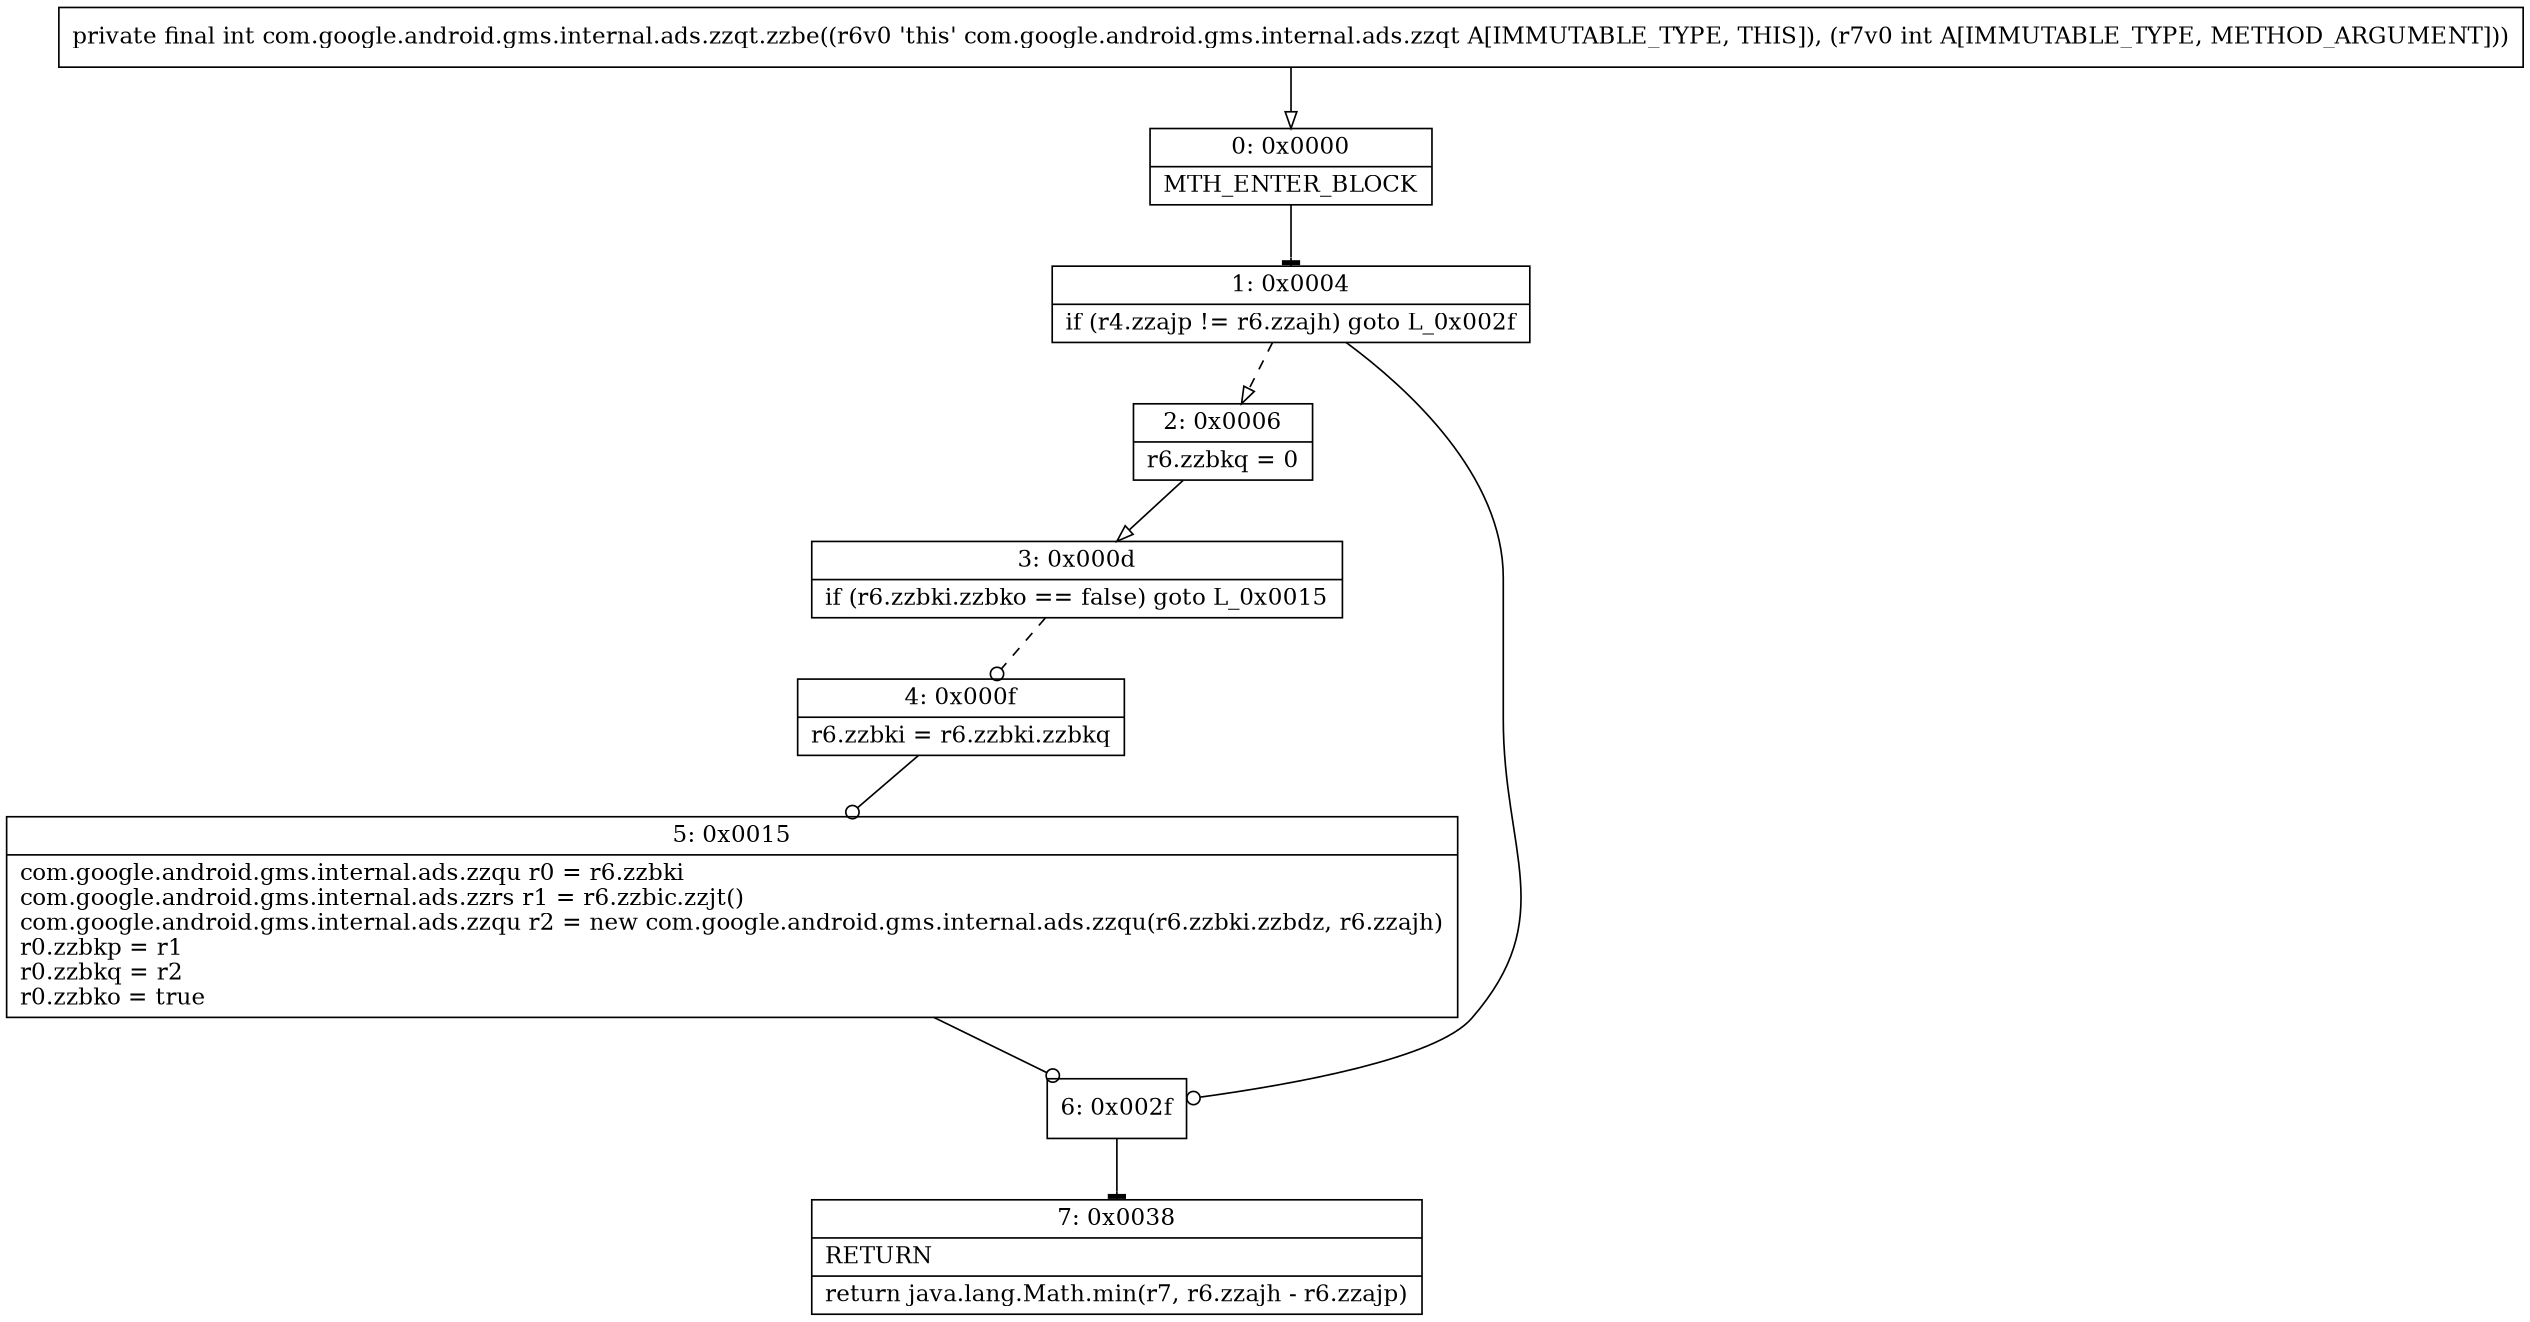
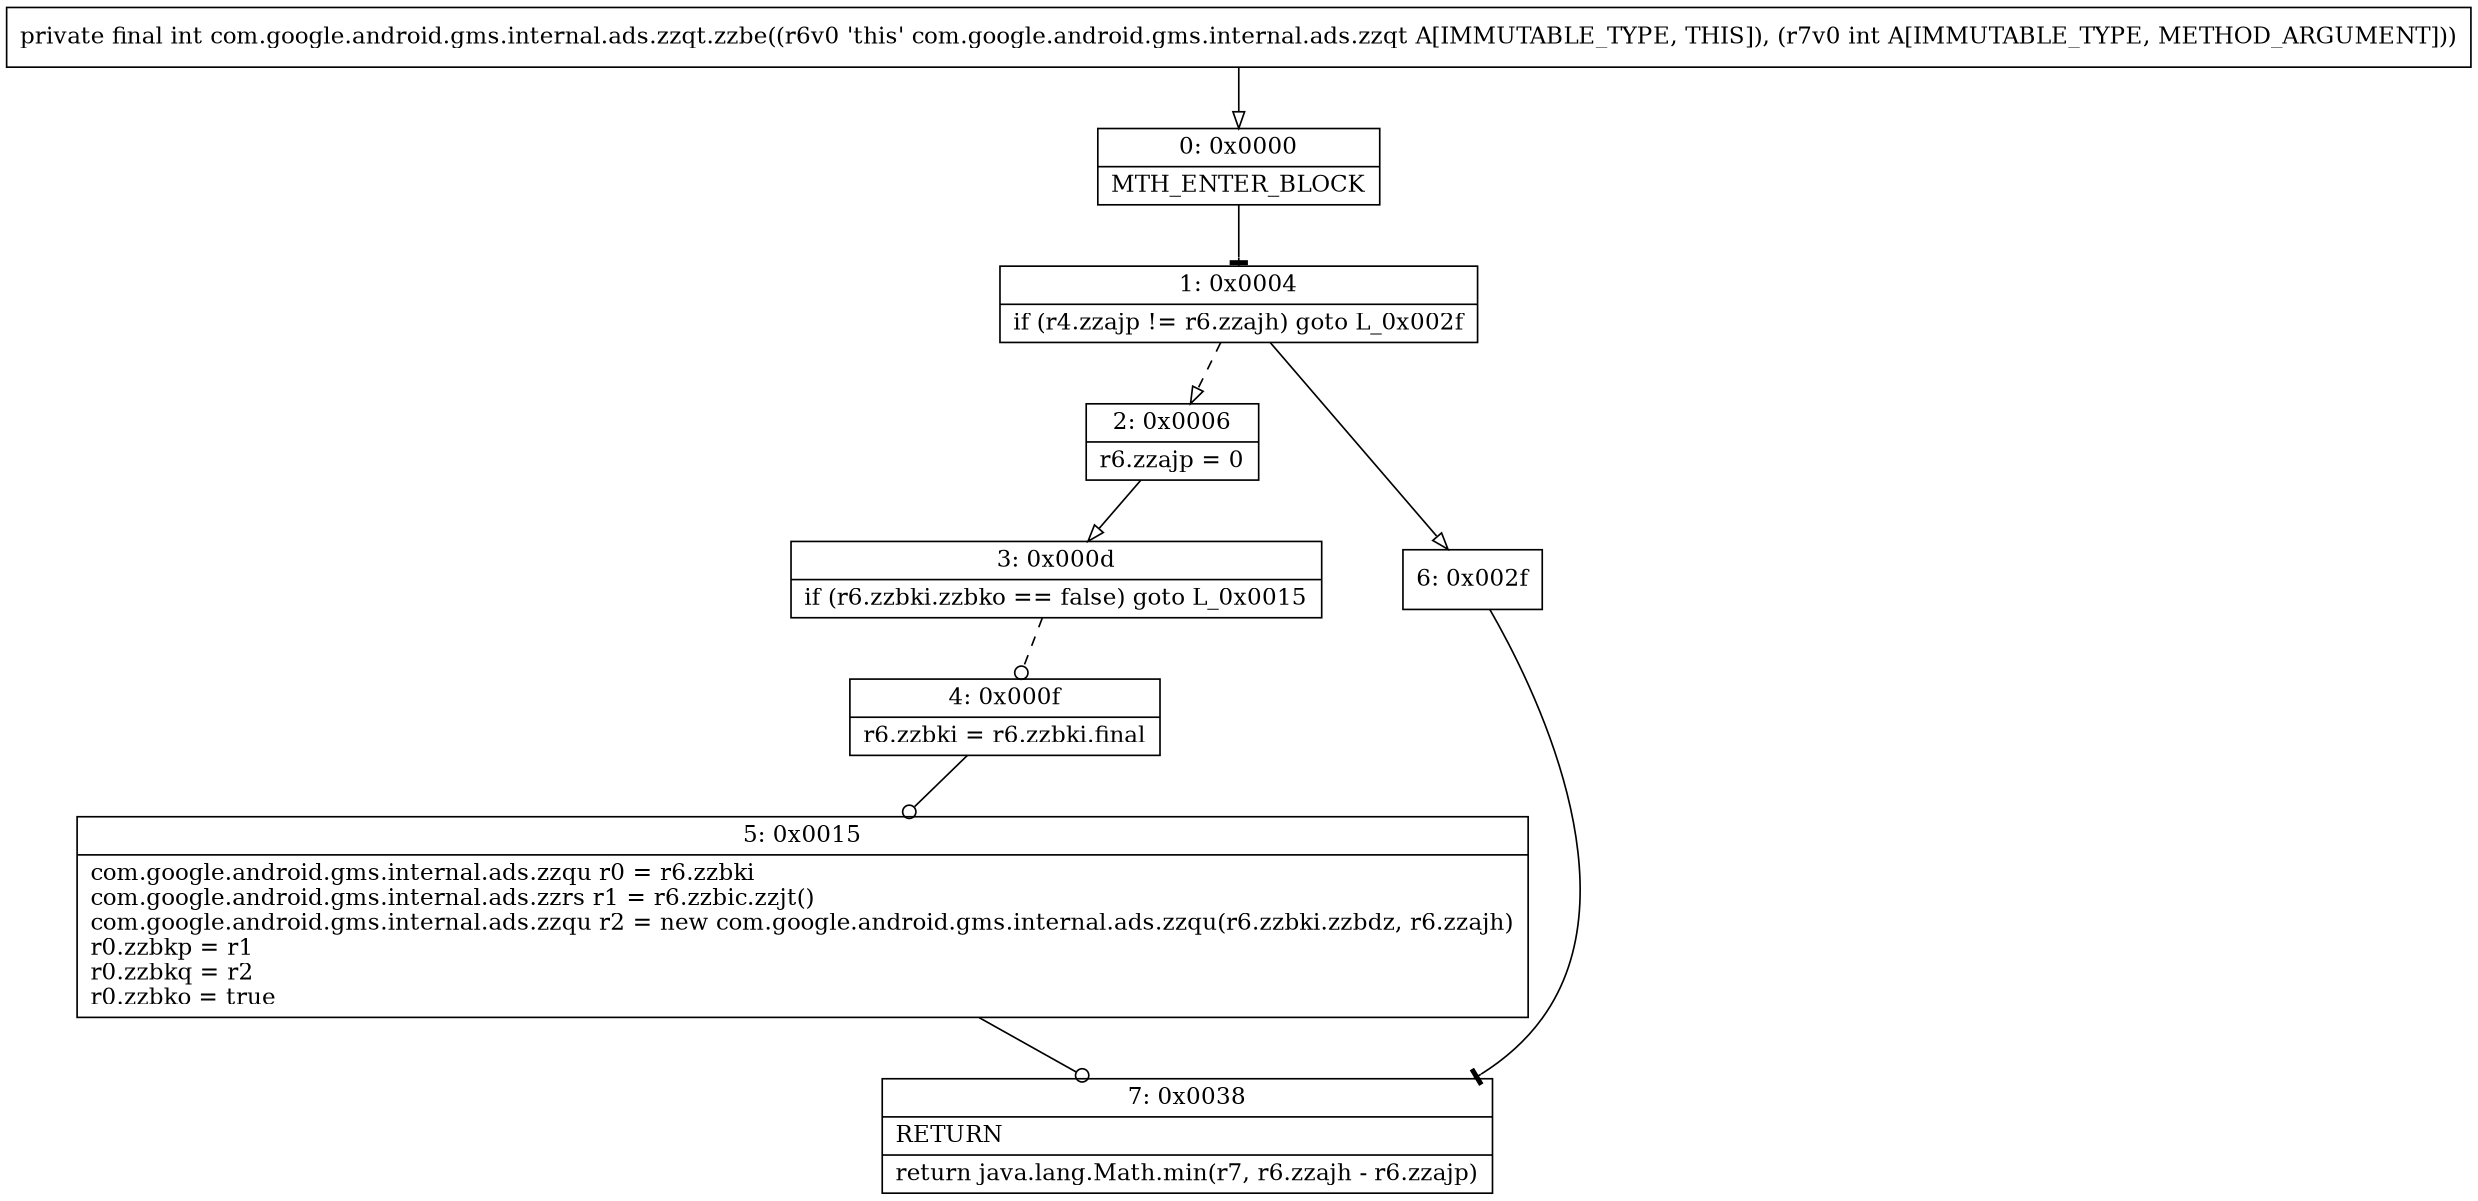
(1223, 460) -> (1172, 460)
(961, 735) -> (1005, 735)
(1510, 801) -> (1353, 439)
(990, 1045) -> (1028, 1045)
